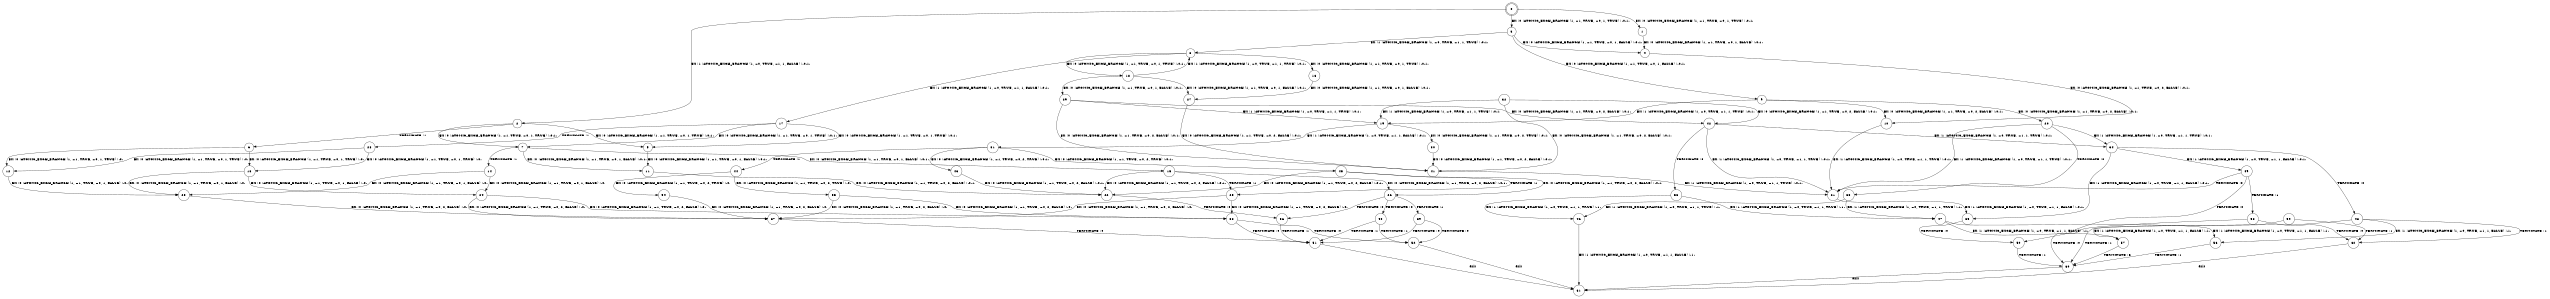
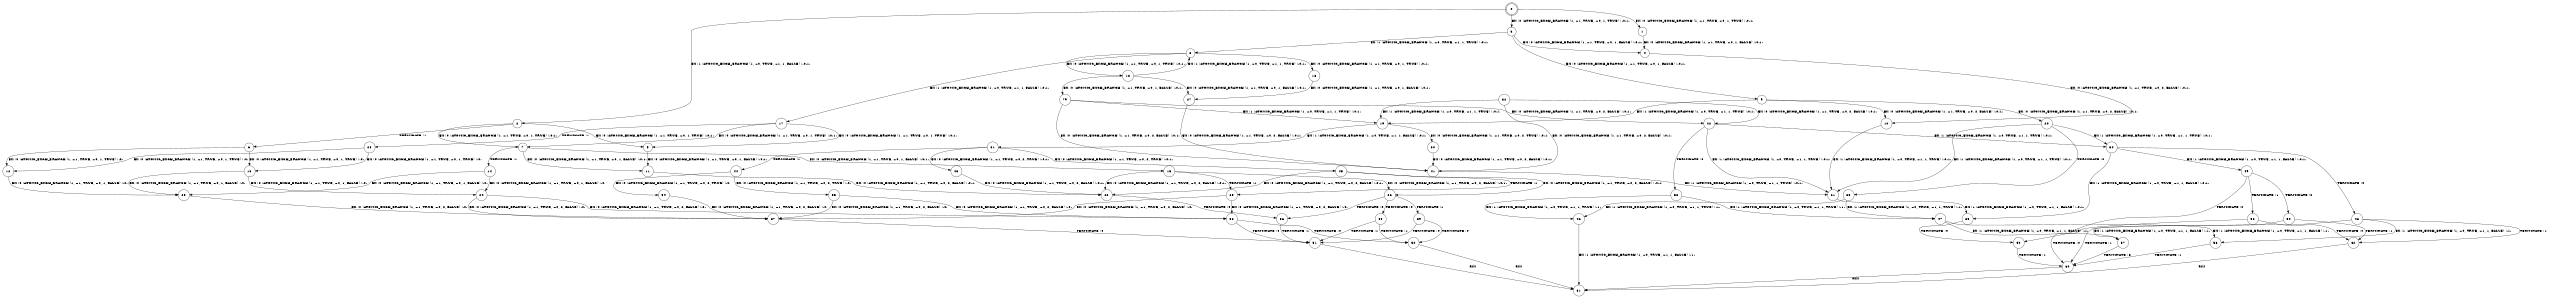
(1065, 100) -> (1065, 100)
(2042, 187) -> (2277, 186)
